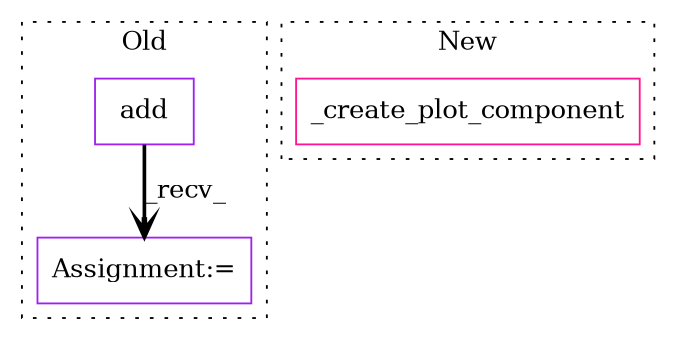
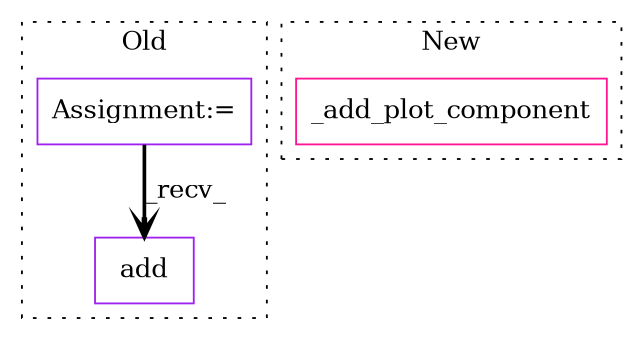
(468, 111) -> (451, 111)
(144, 182) -> (144, 182)
